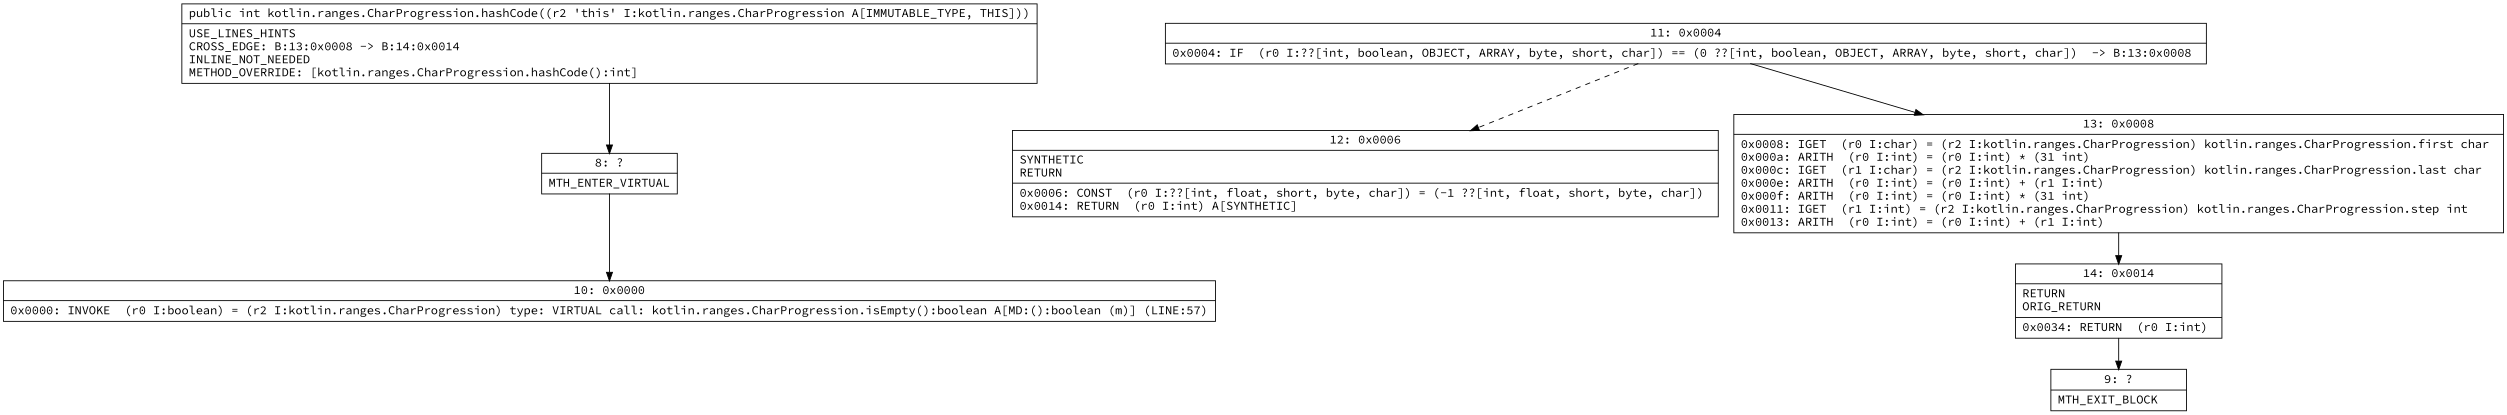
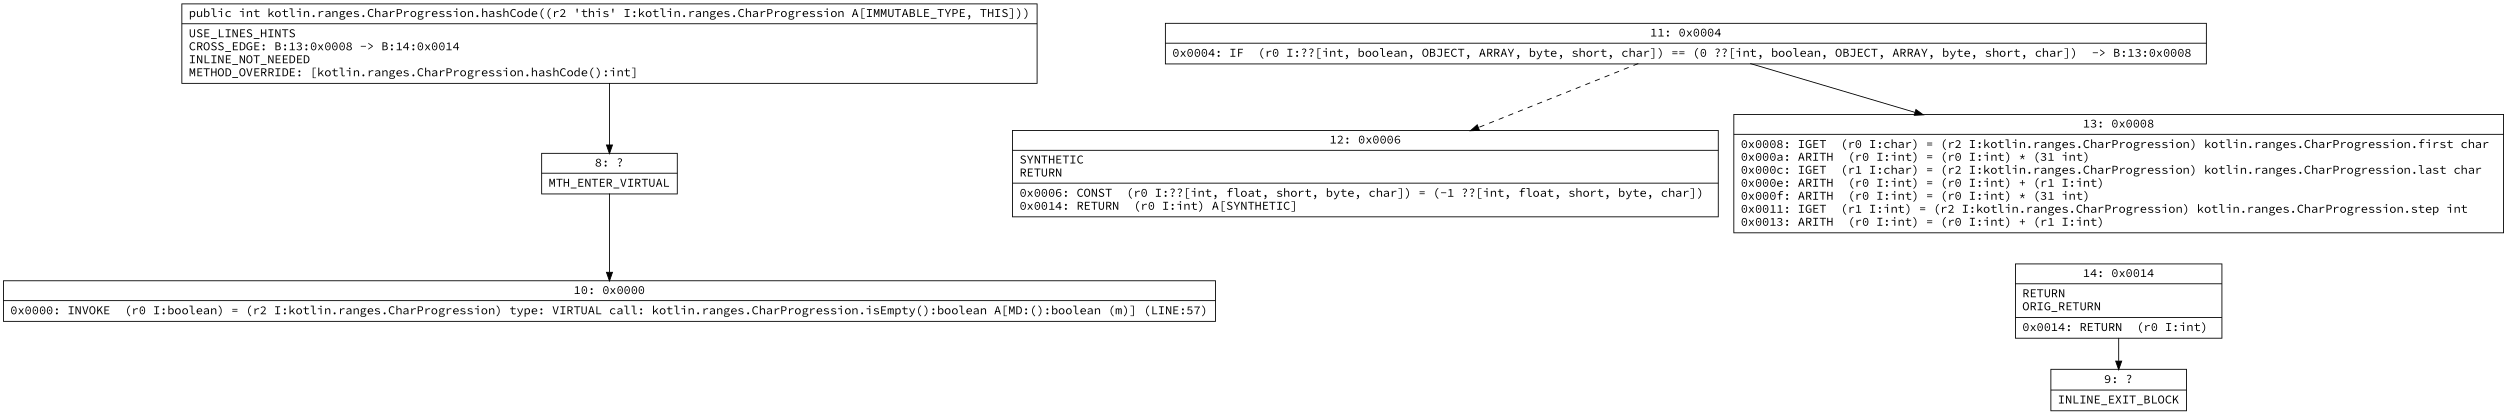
(2119, 244) -> none
(2119, 327) -> (2119, 327)
(2108, 400) -> (2119, 400)
